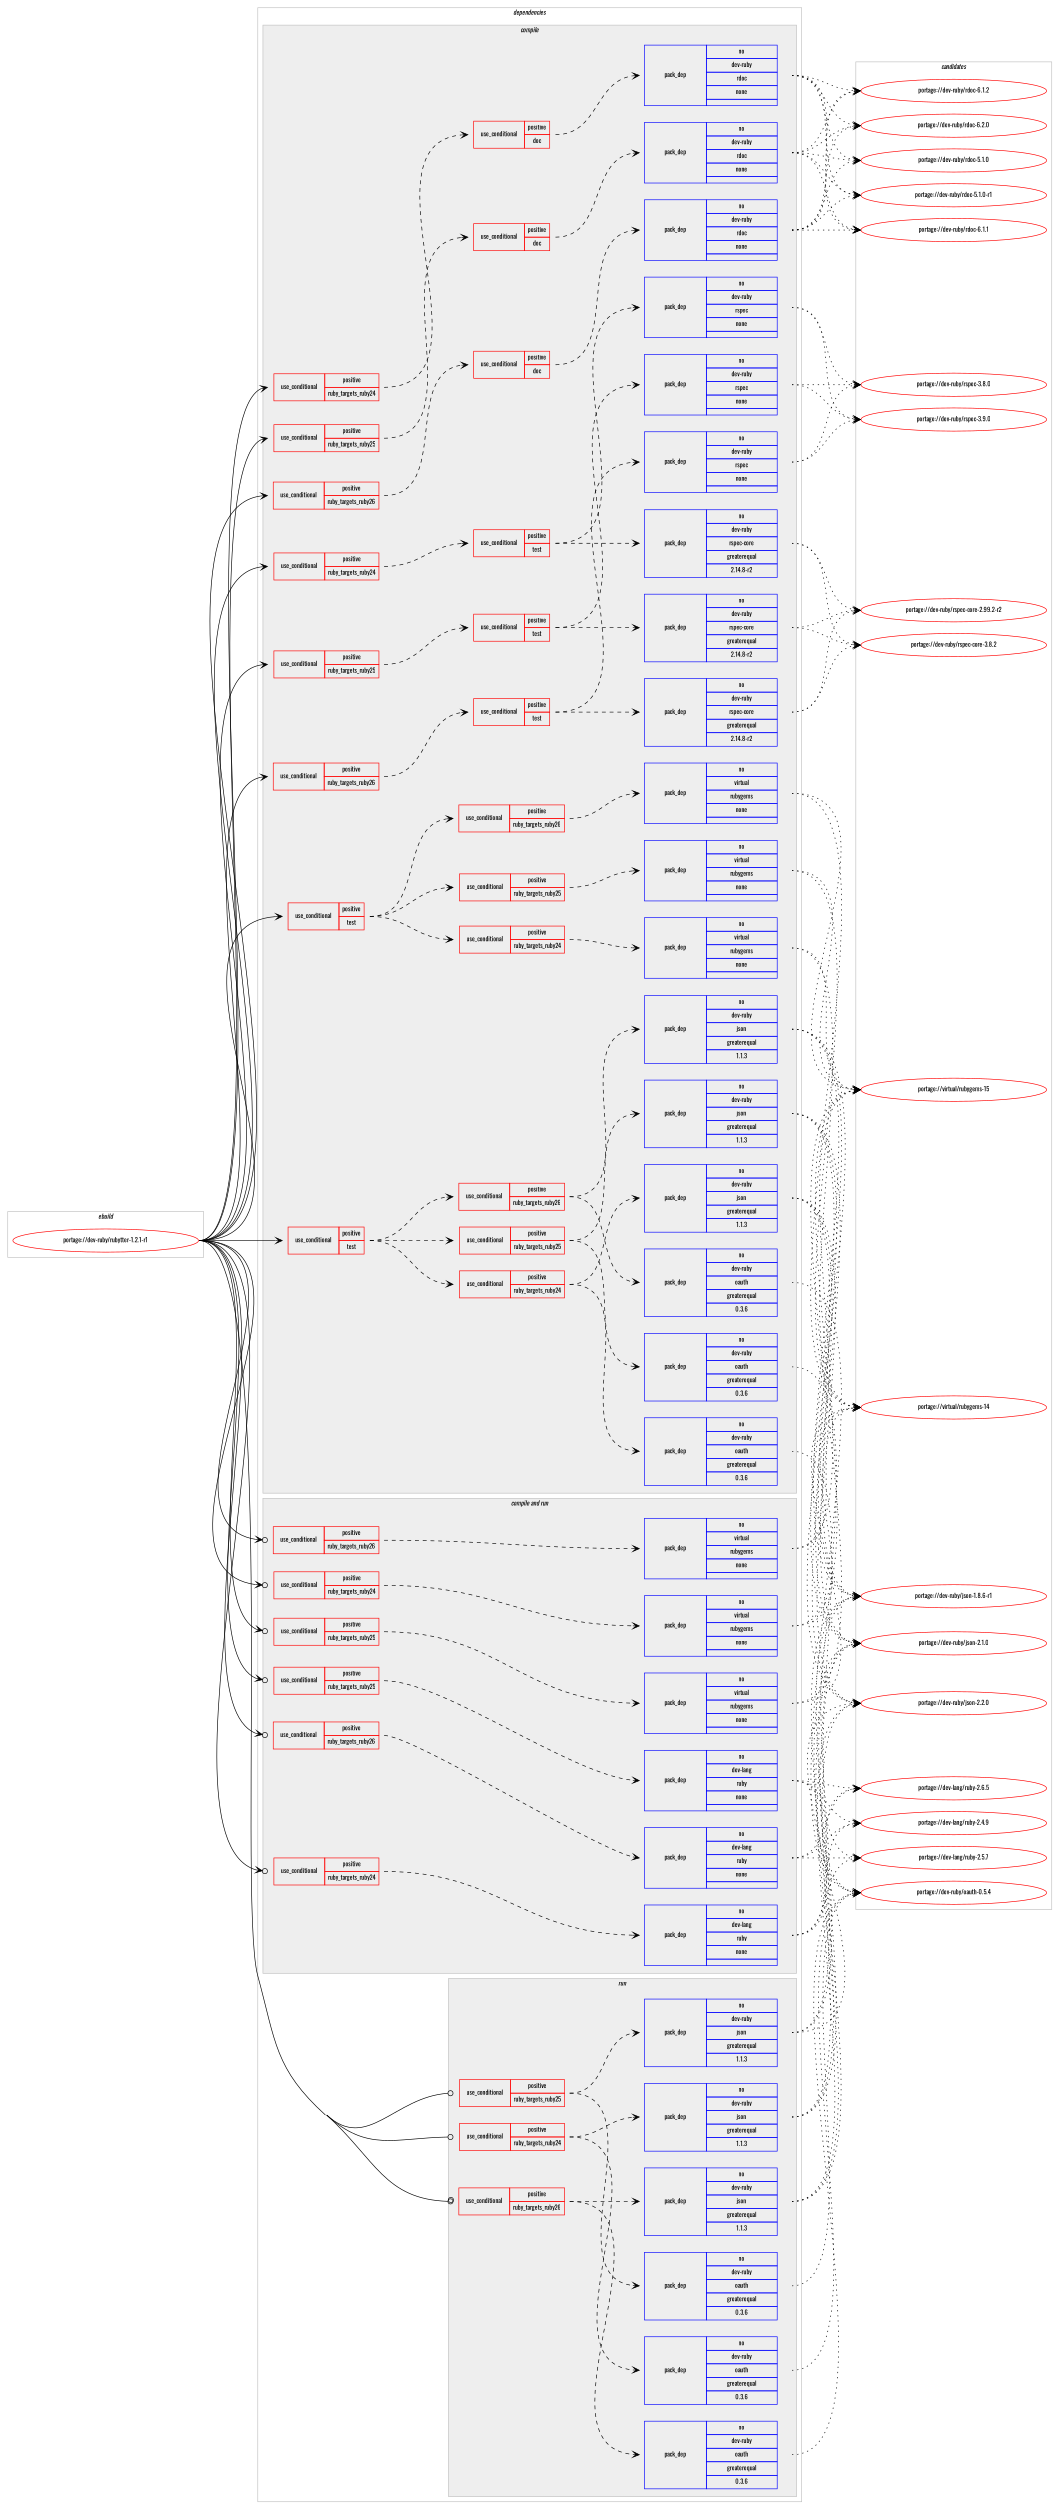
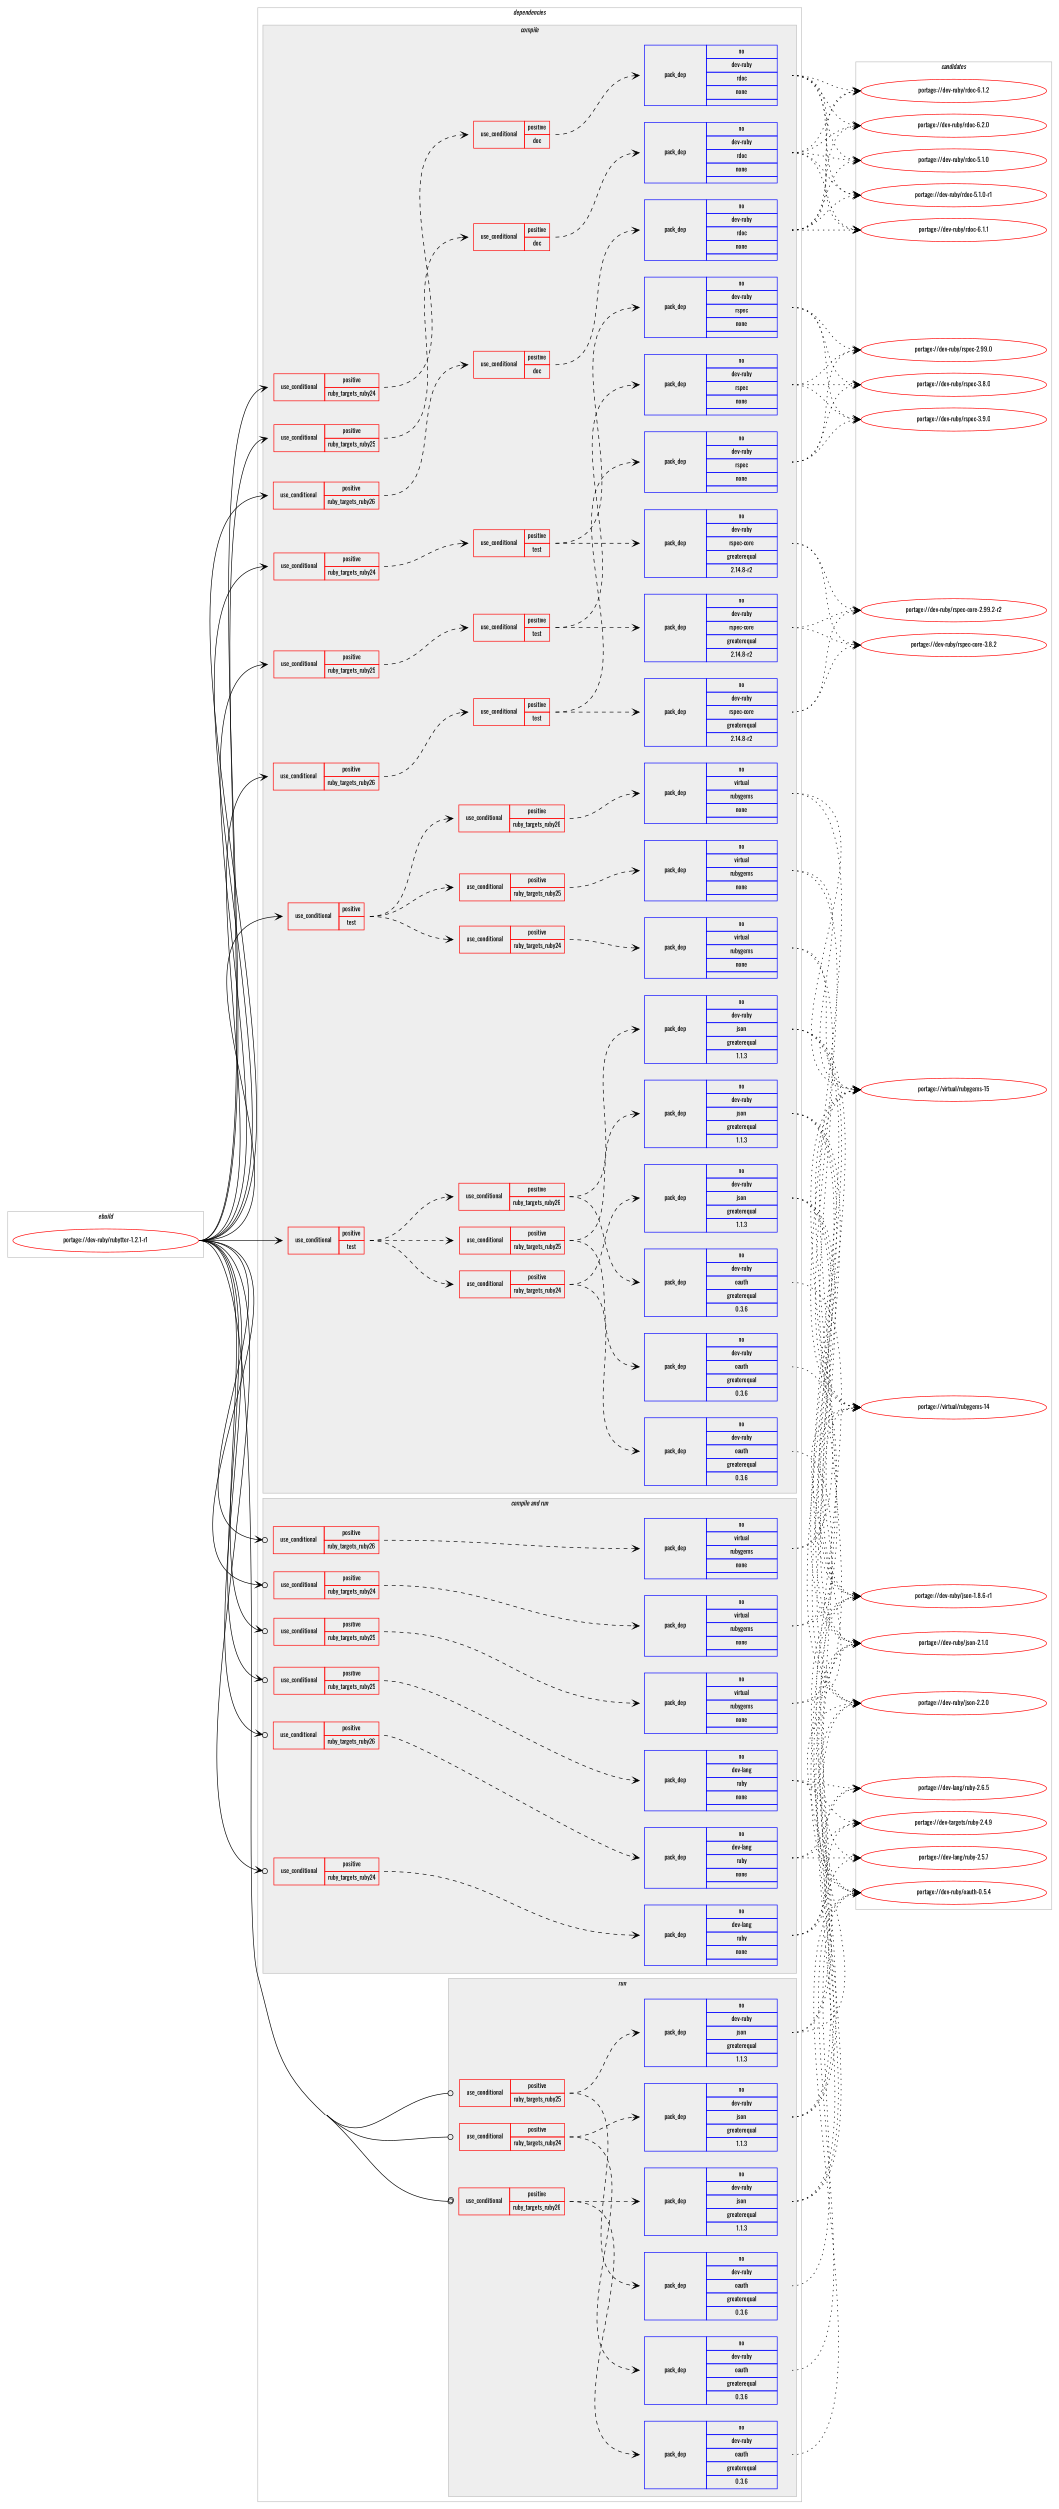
none -> (954, 350)
(954, 1823) -> (954, 1823)
